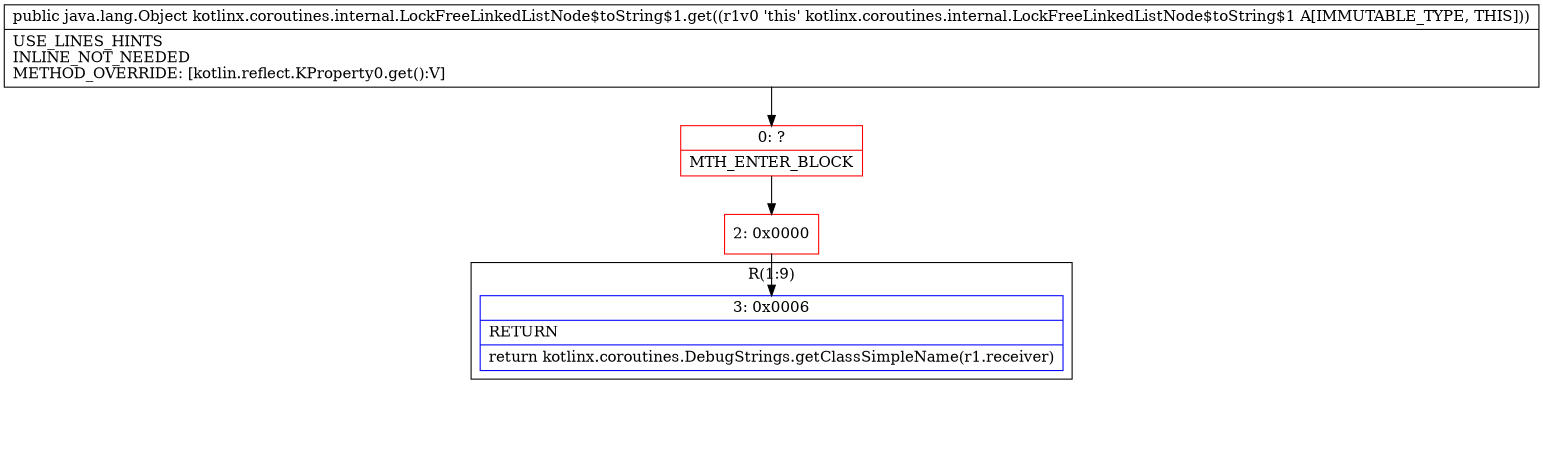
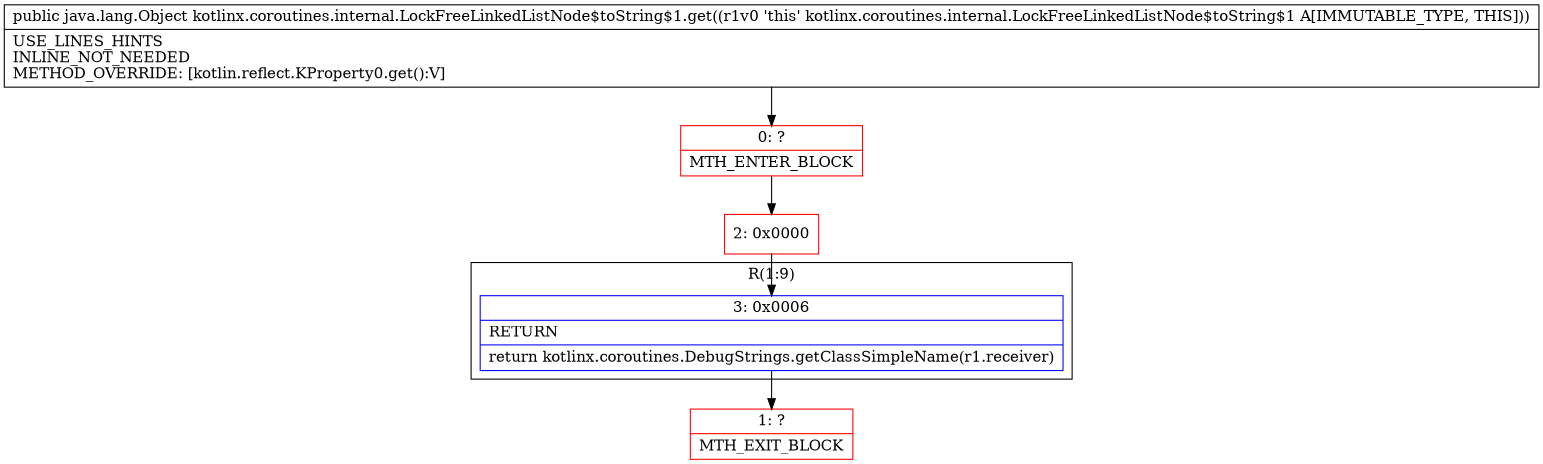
none -> (772, 434)
